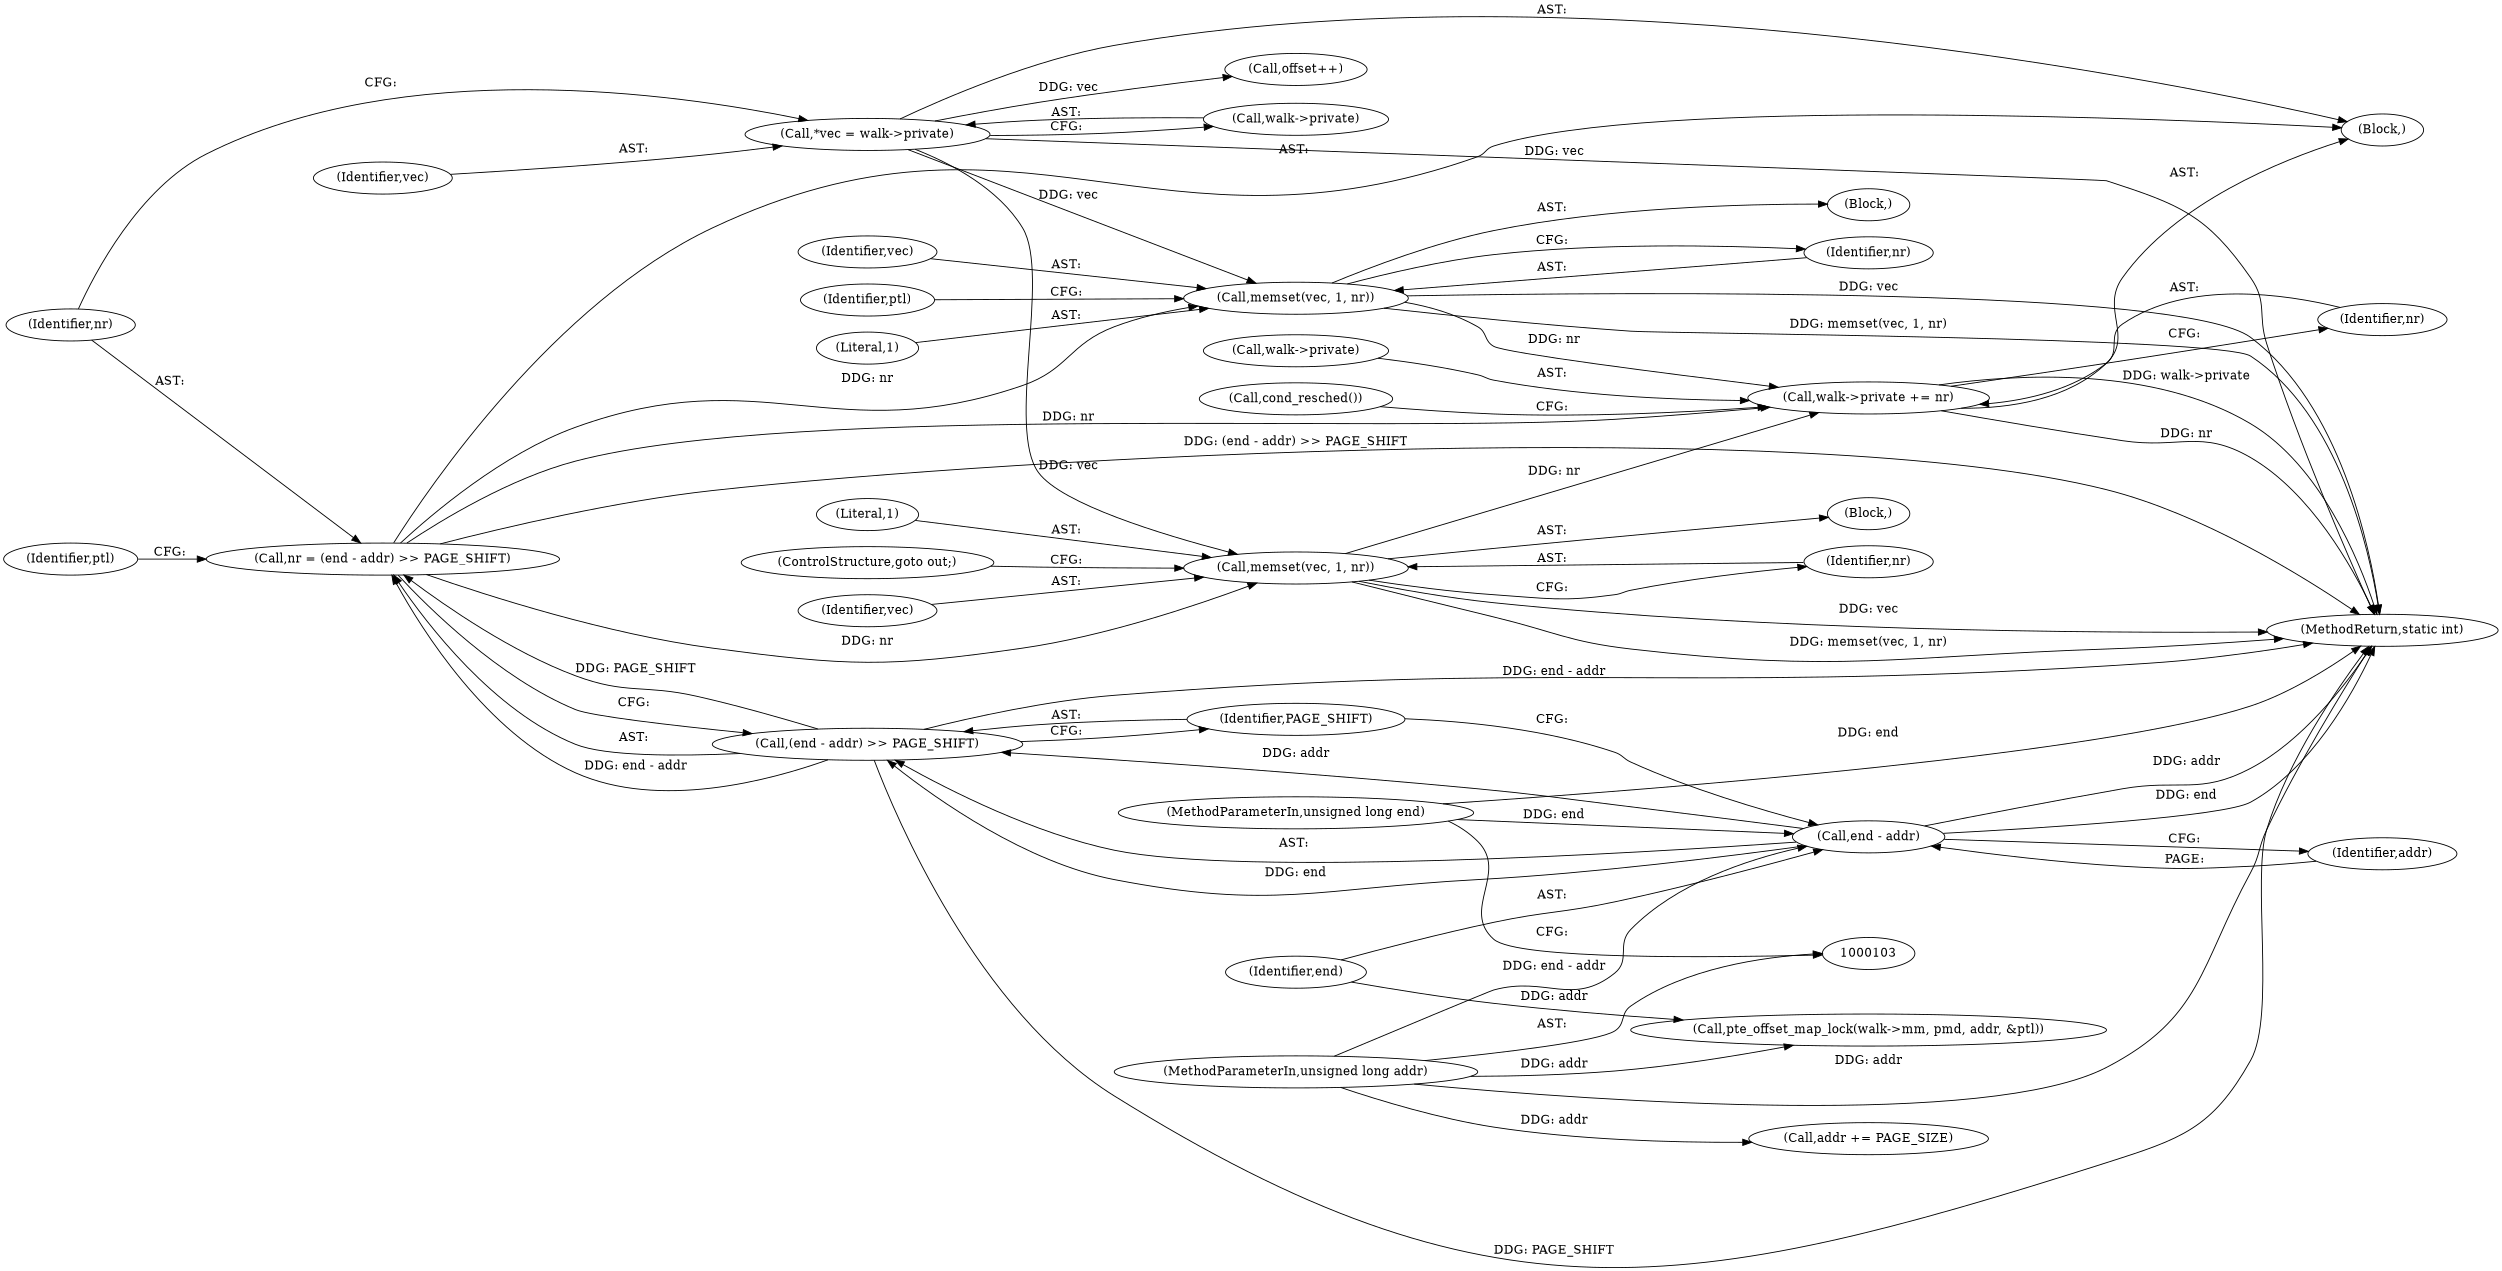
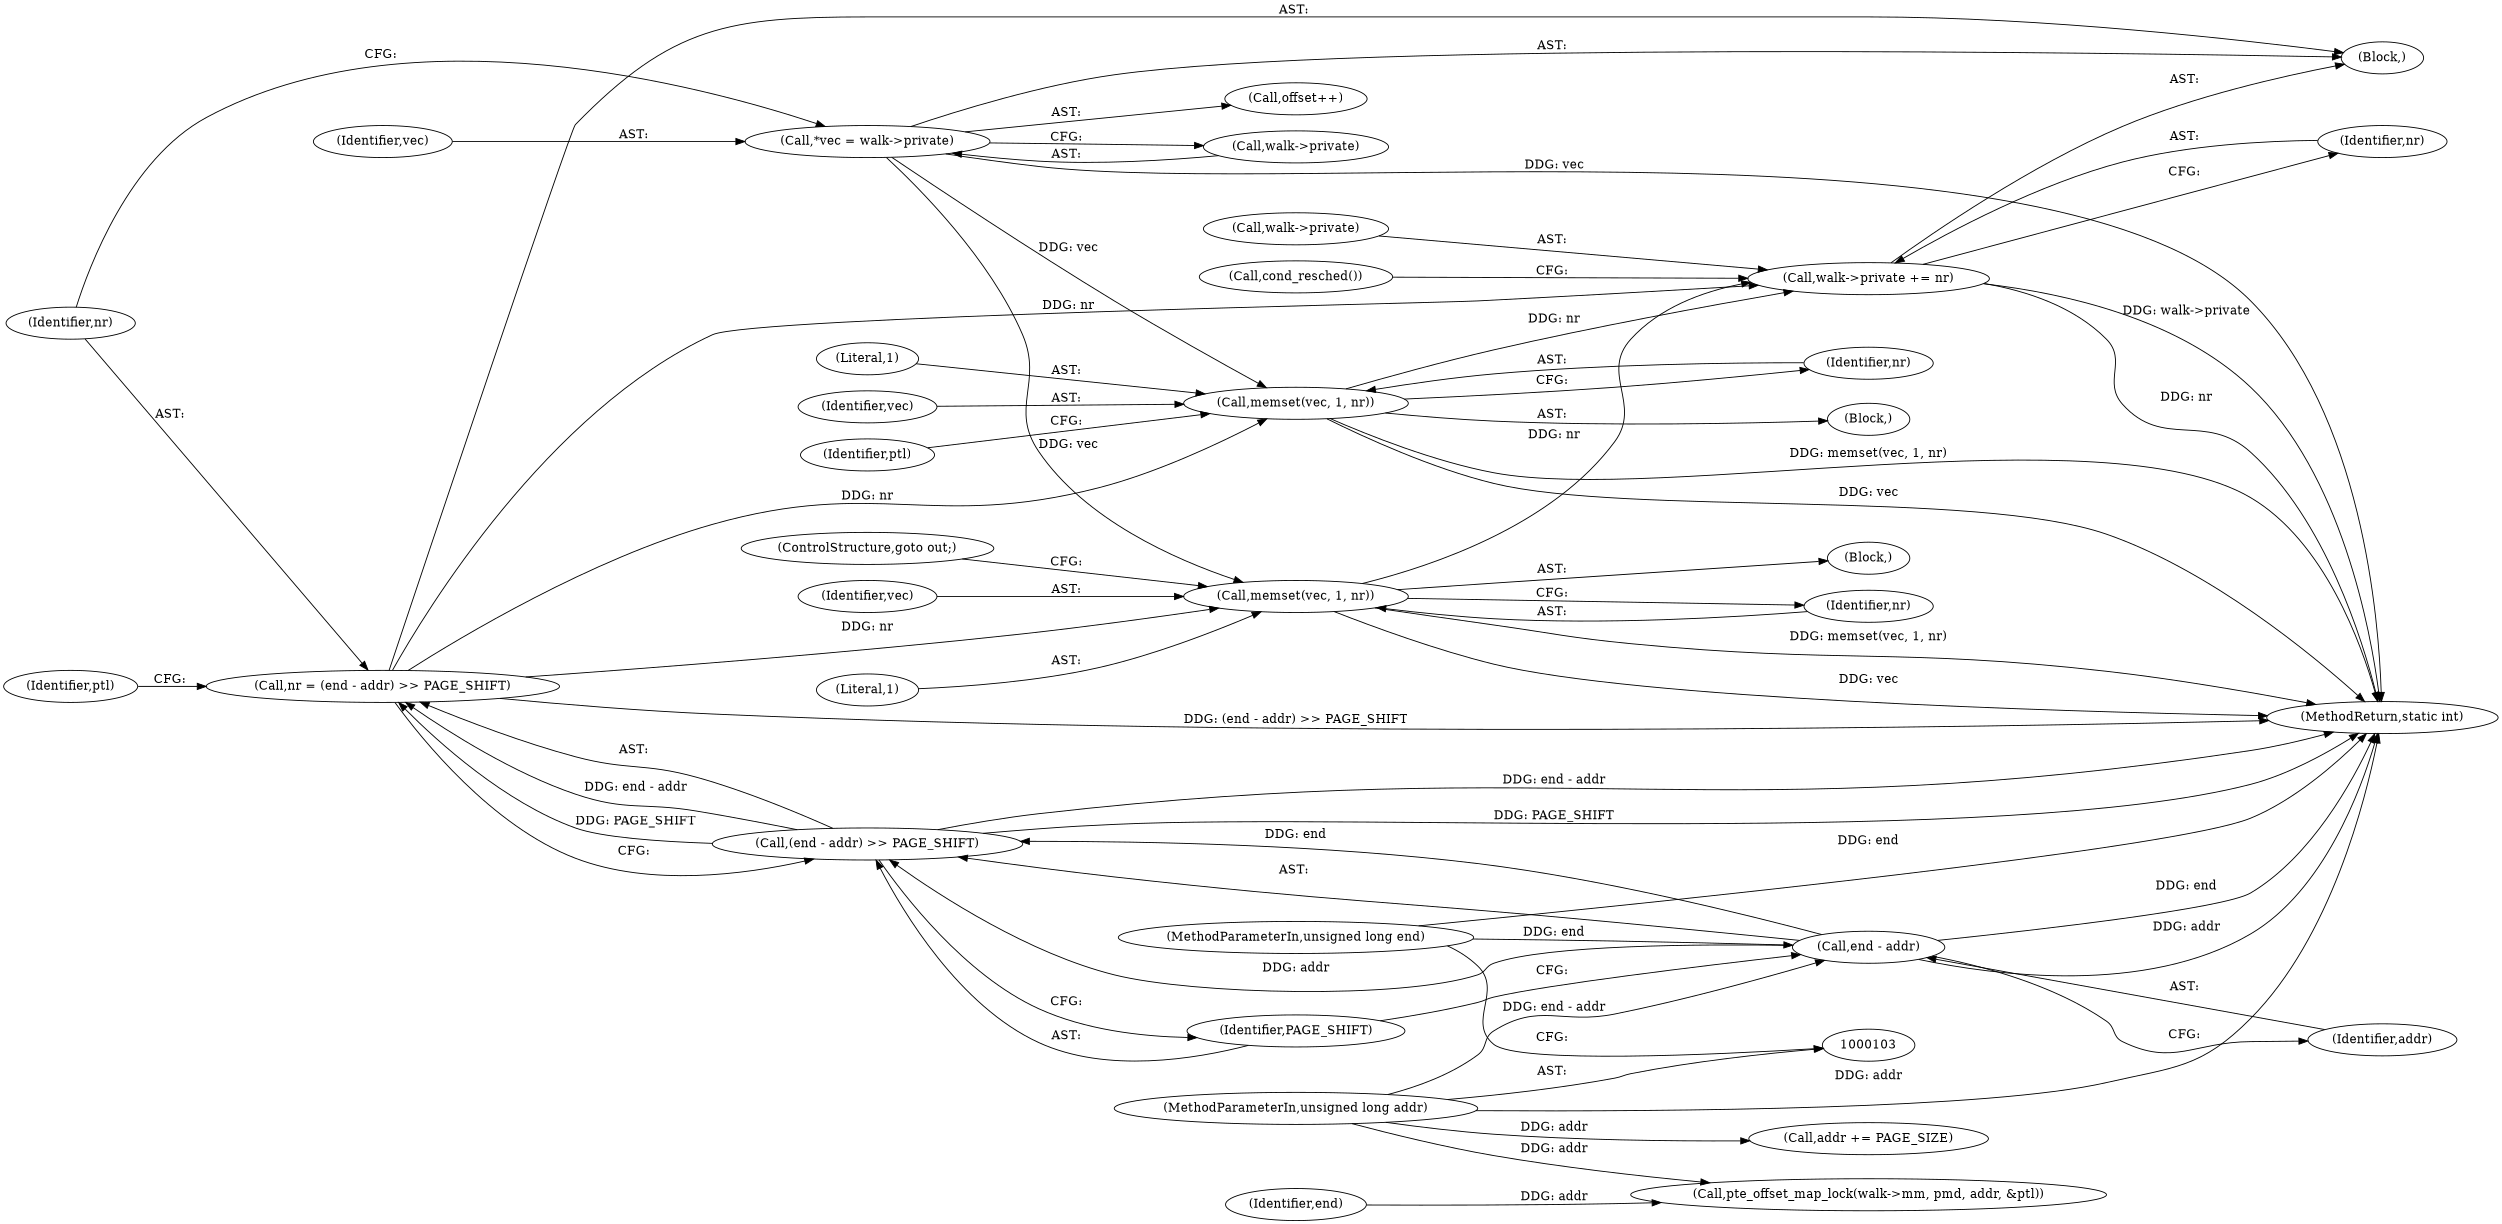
(1068, 88) -> (1068, 113)
(2187, 860) -> (2187, 987)
(1578, 909) -> none
